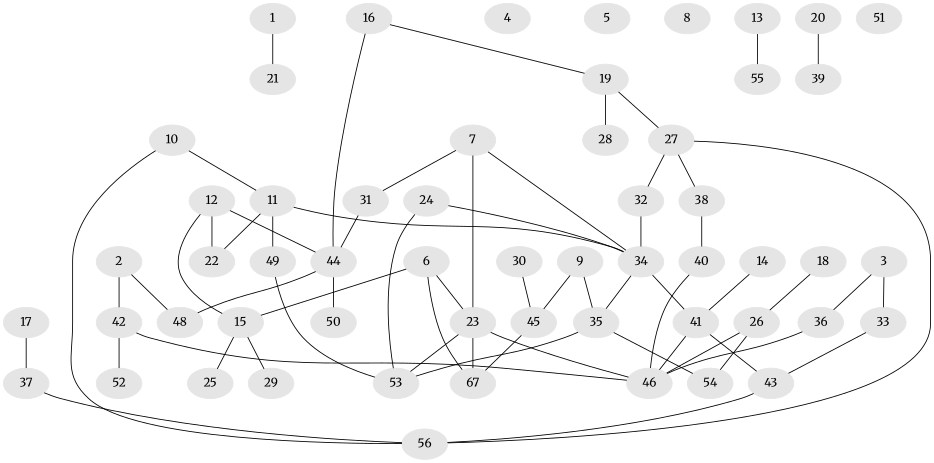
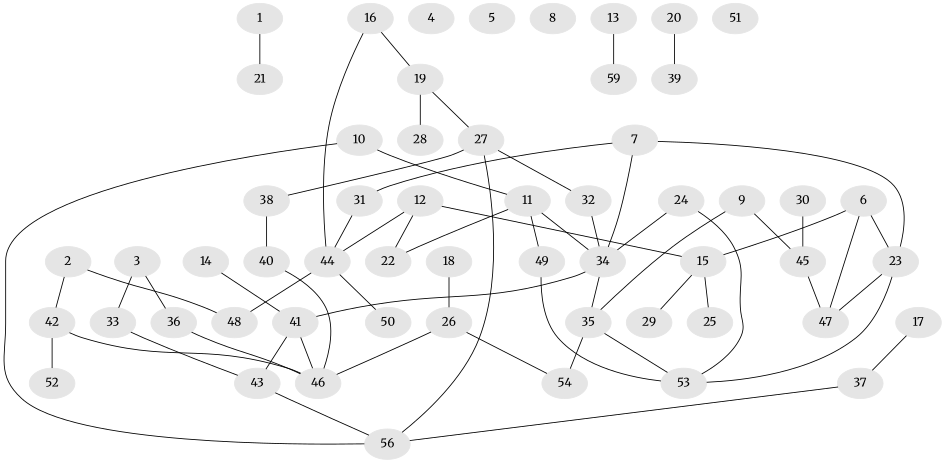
(757, 79) -> (614, 79)
(559, 357) -> none
(473, 383) -> (826, 323)
